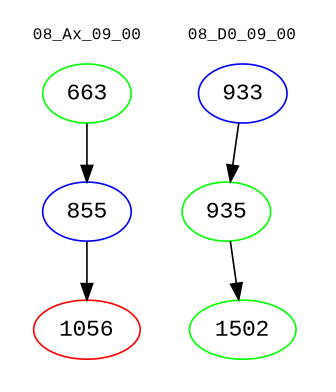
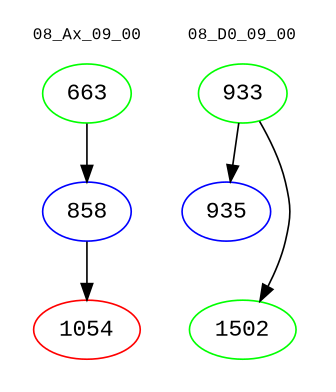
(243, 93) -> (243, 93)
(87, 212) -> (87, 212)
(226, 212) -> (226, 212)
(233, 262) -> (289, 203)
(87, 330) -> (87, 330)
